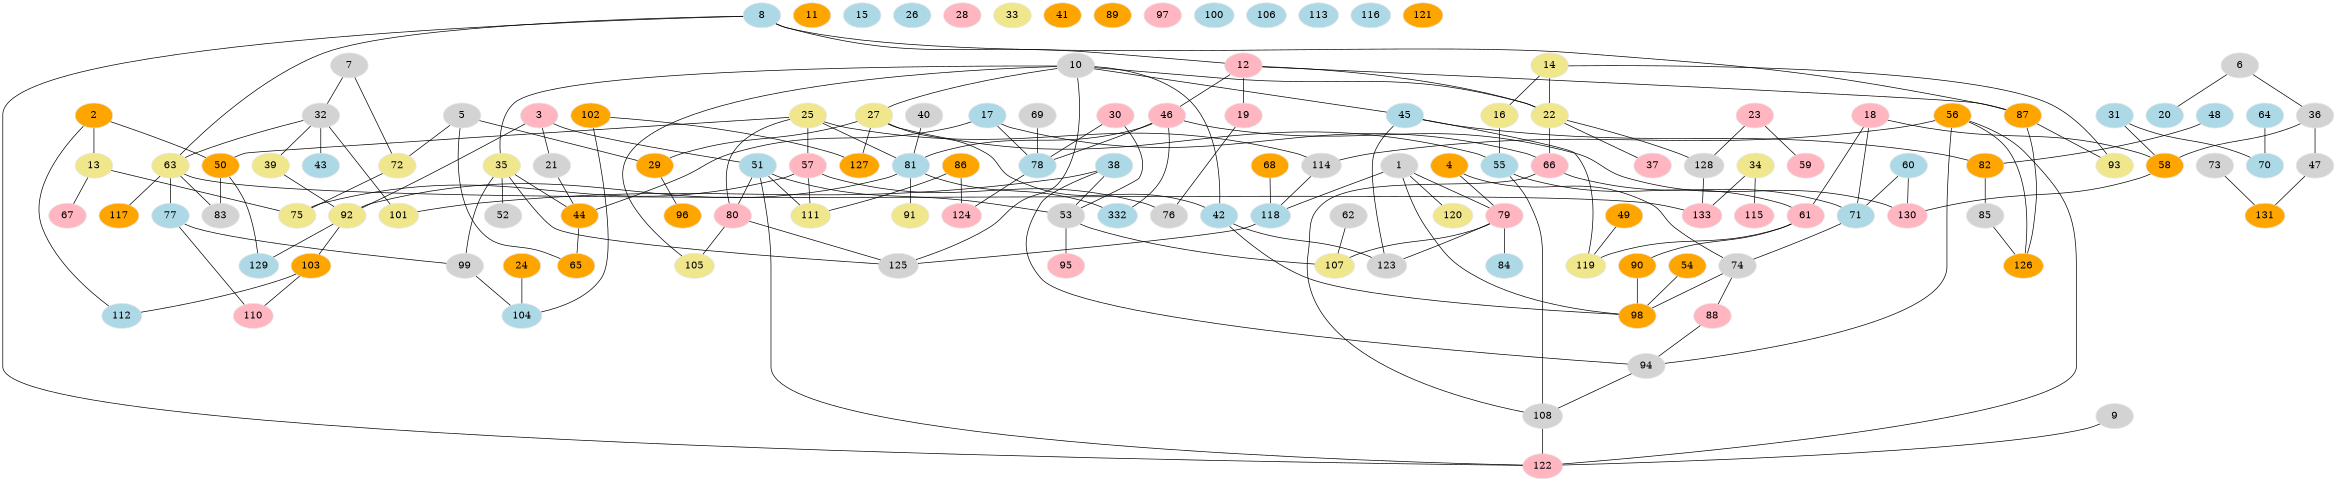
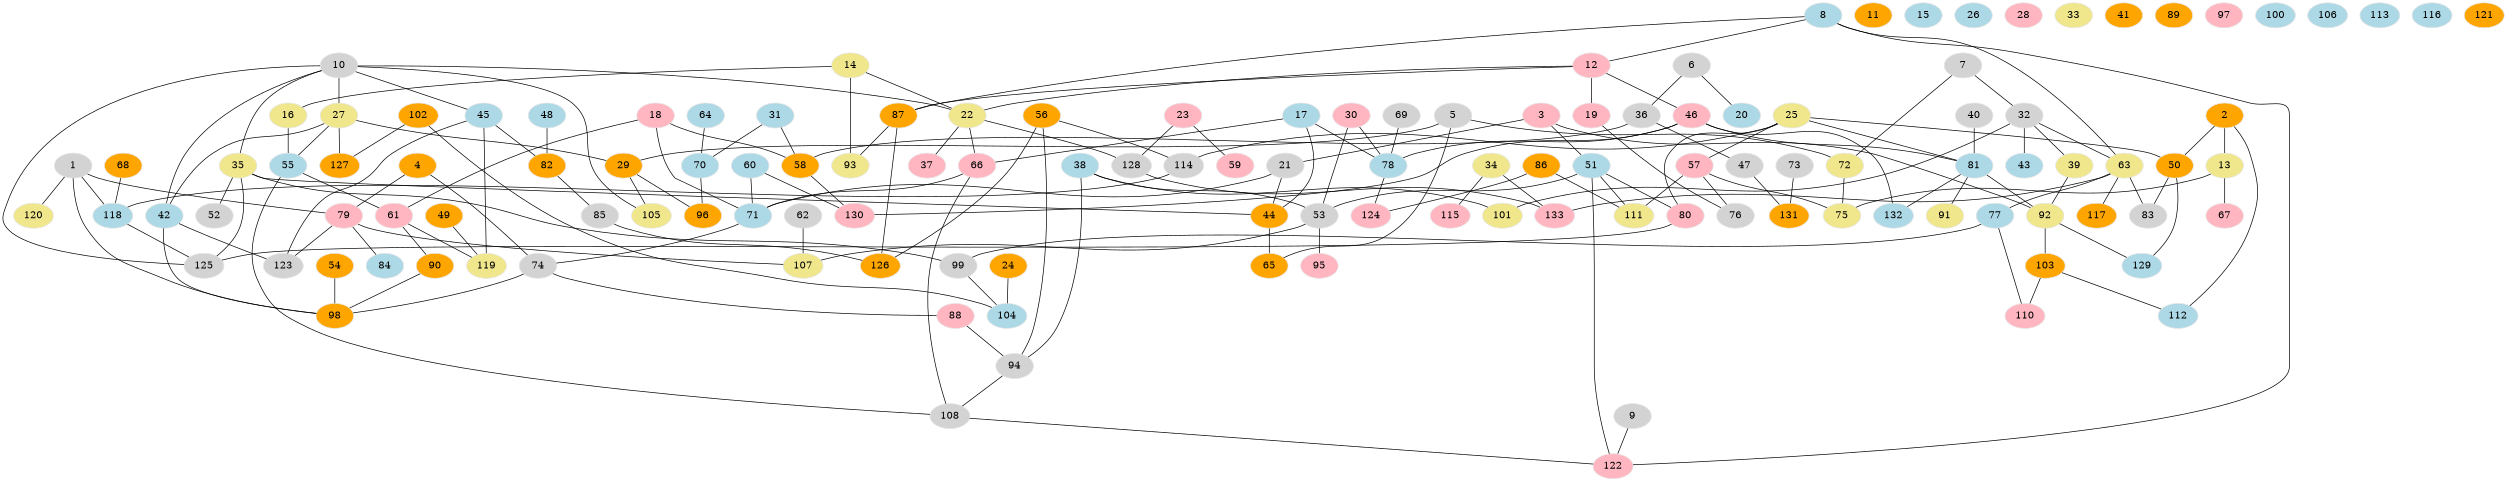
none -> (701, 186)
none -> (1006, 190)
(1118, 216) -> (1894, 216)
(714, 241) -> (635, 186)
(1971, 412) -> none
